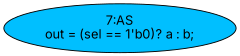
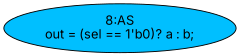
(120, 28) -> (120, 28)
